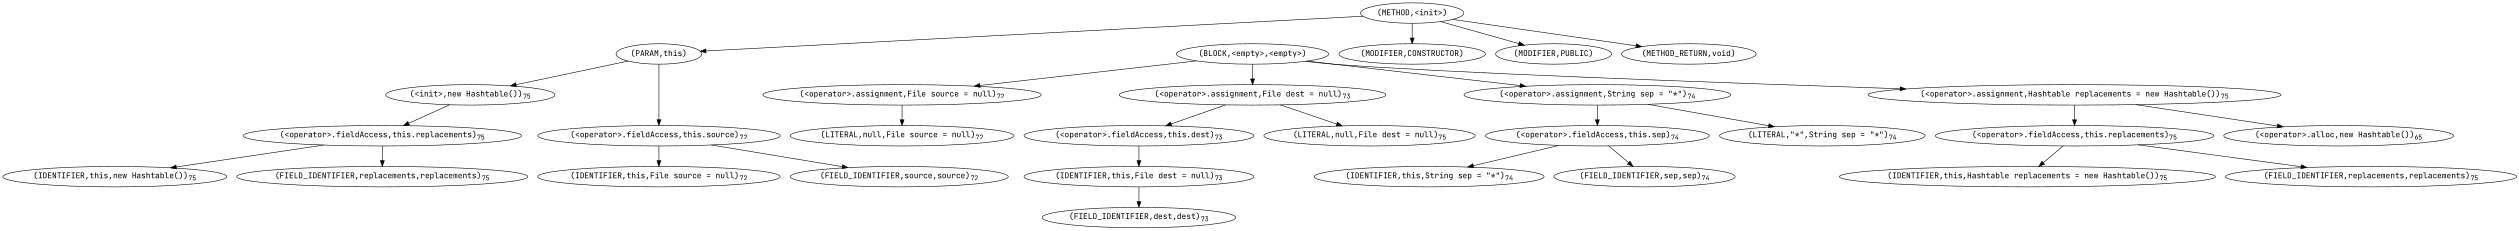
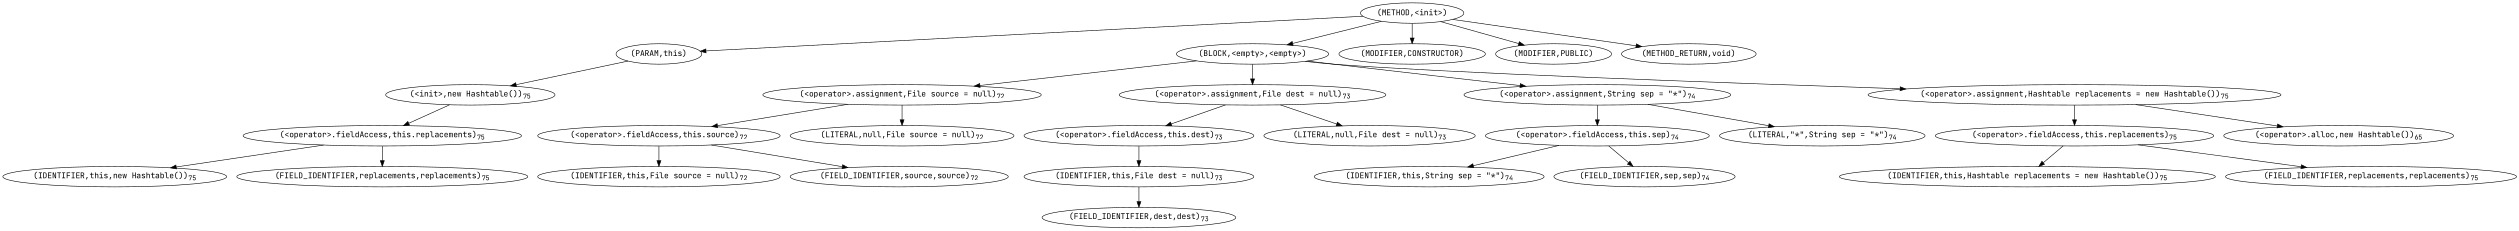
none -> (1337, 32)
(659, 92) -> (783, 115)
(1442, 135) -> (1442, 135)
